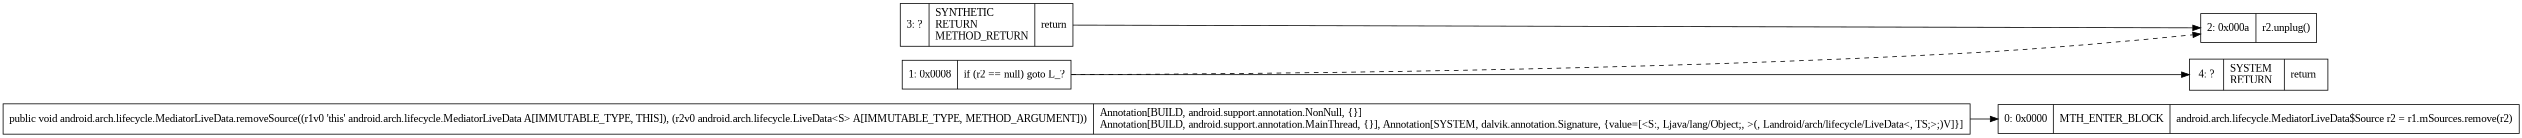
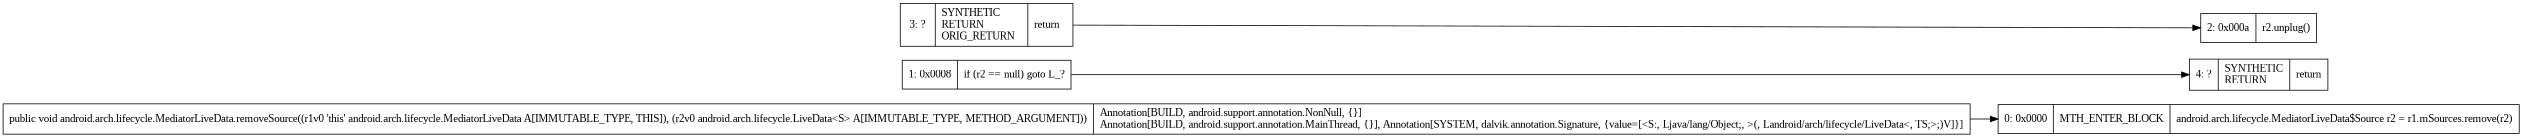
(982, 36) -> (978, 36)
(1632, 66) -> none
(2251, 68) -> (2254, 68)
